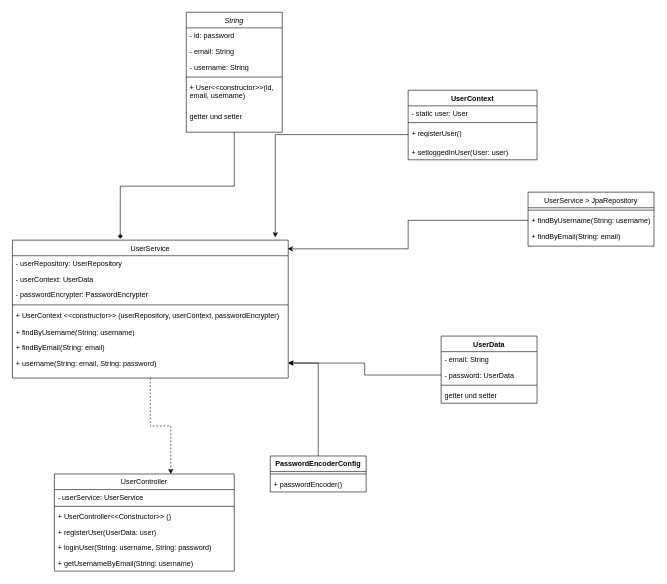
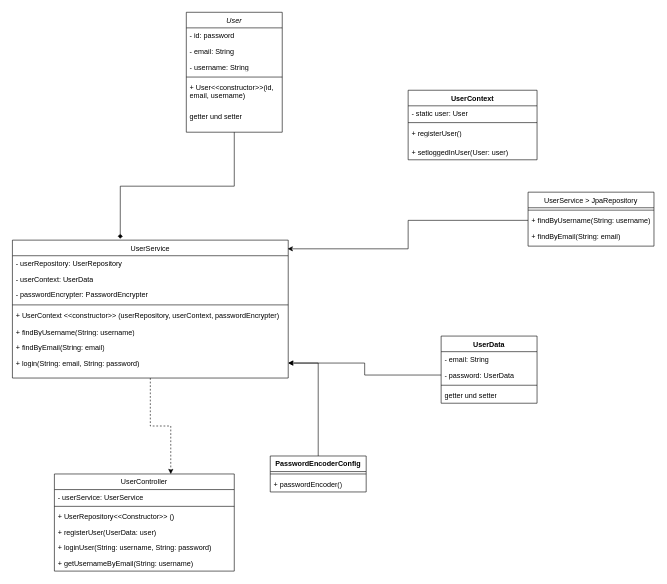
(234, 20) -> (234, 20)
(341, 135) -> none
(92, 364) -> (84, 364)
(123, 518) -> (124, 518)
